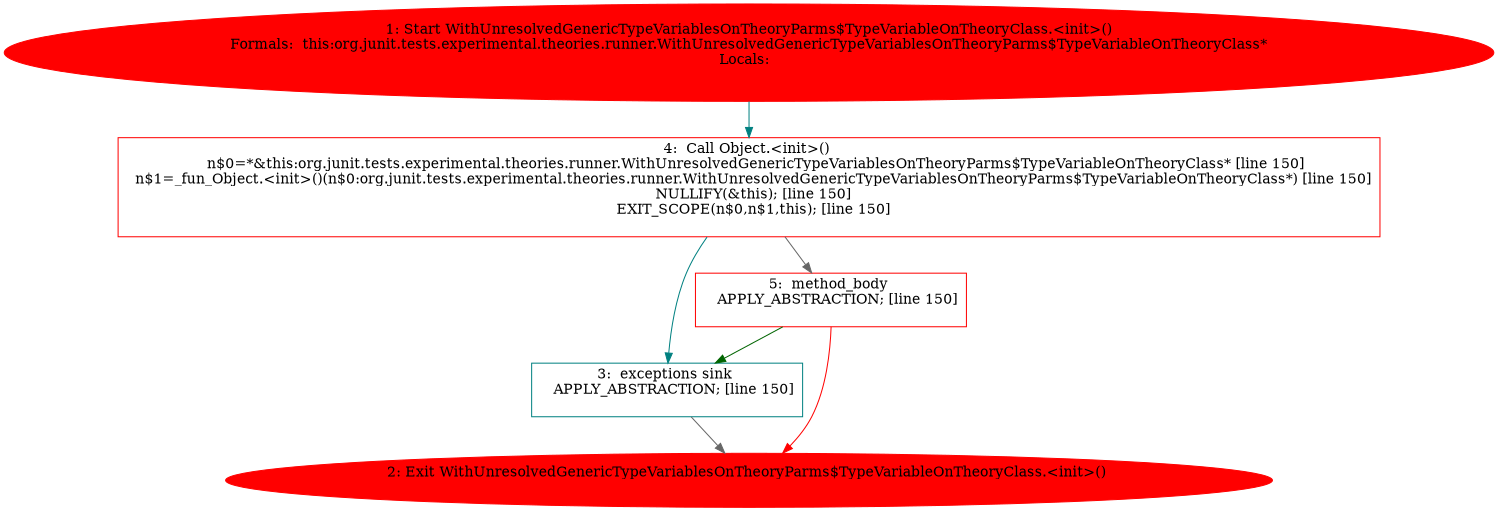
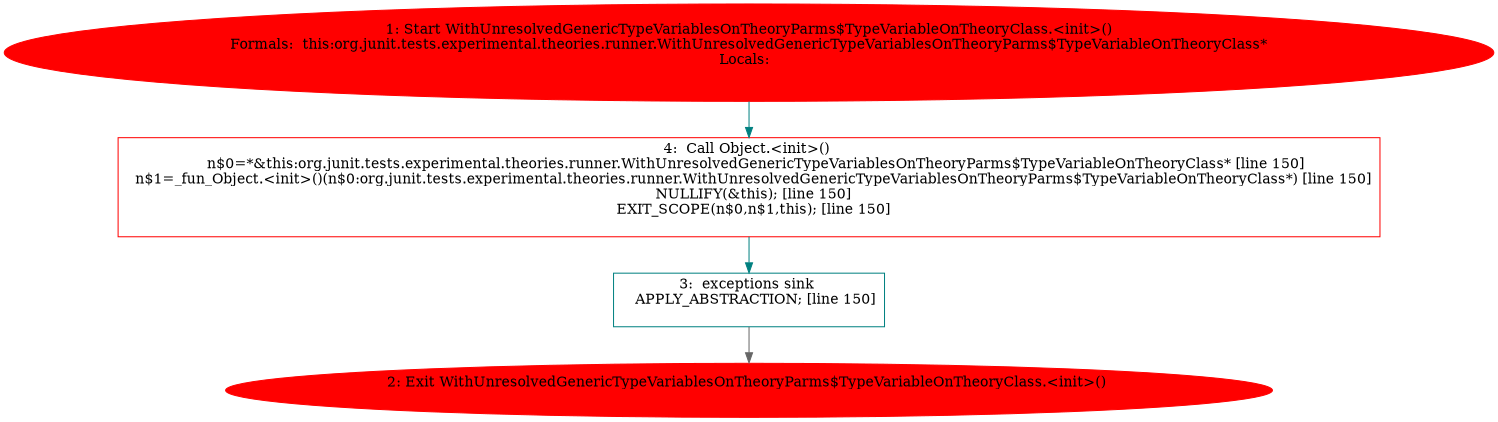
(831, 300) -> none
